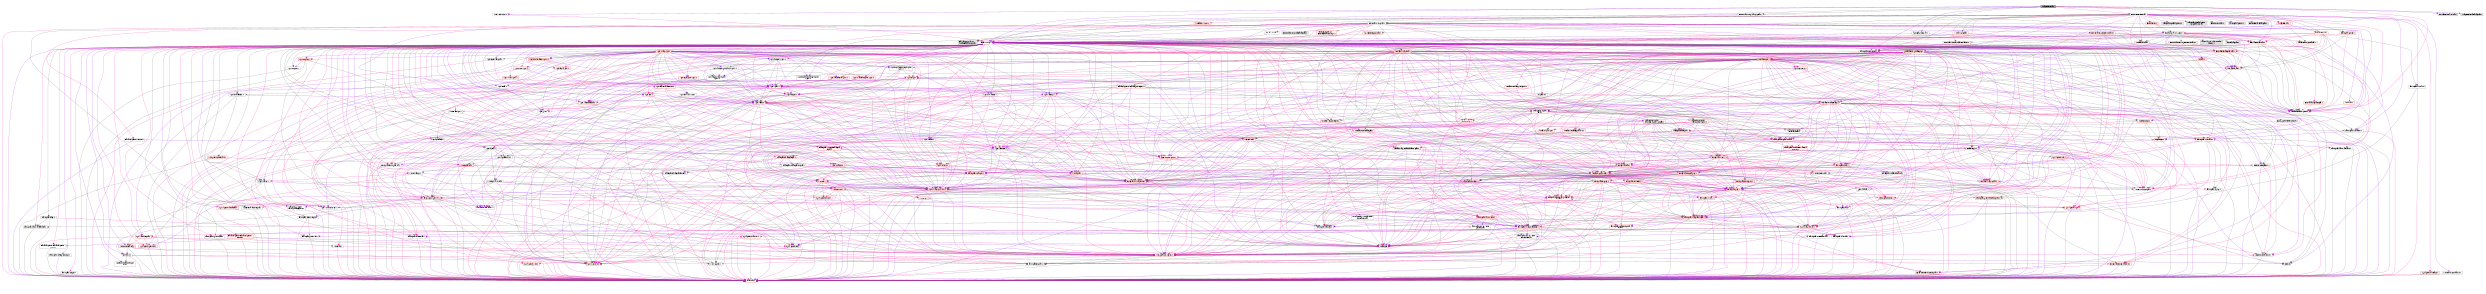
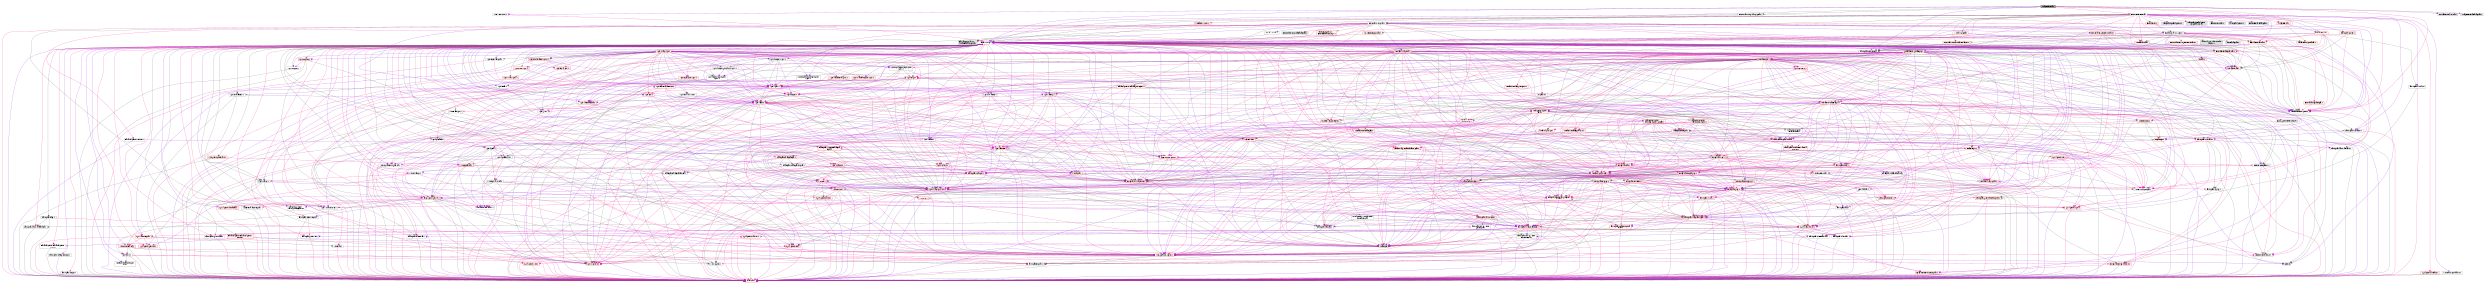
(1920, 33) -> none
(2349, 103) -> none
